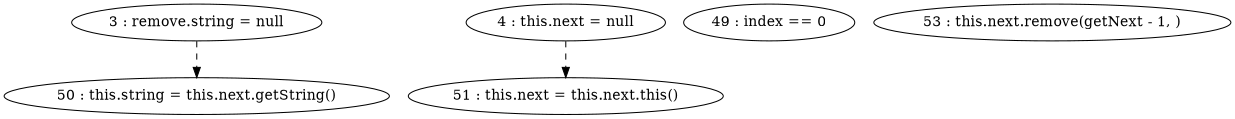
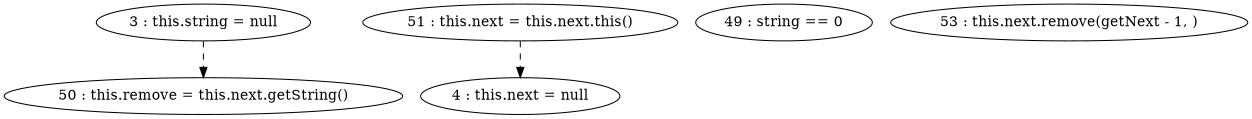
(197, 22) -> (203, 22)
(769, 22) -> (784, 22)
(566, 54) -> (520, 54)
(197, 96) -> (203, 96)
